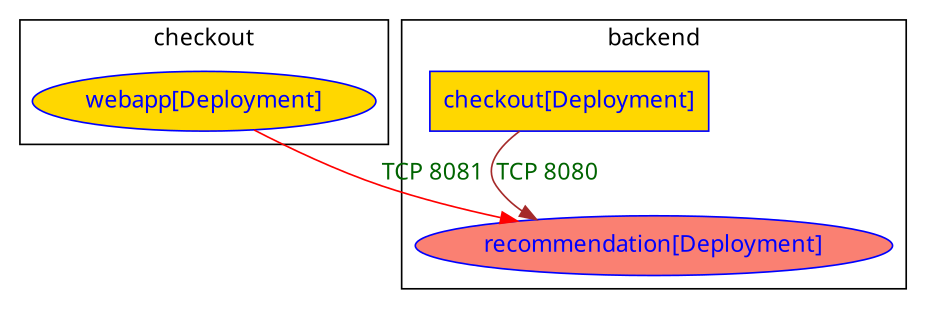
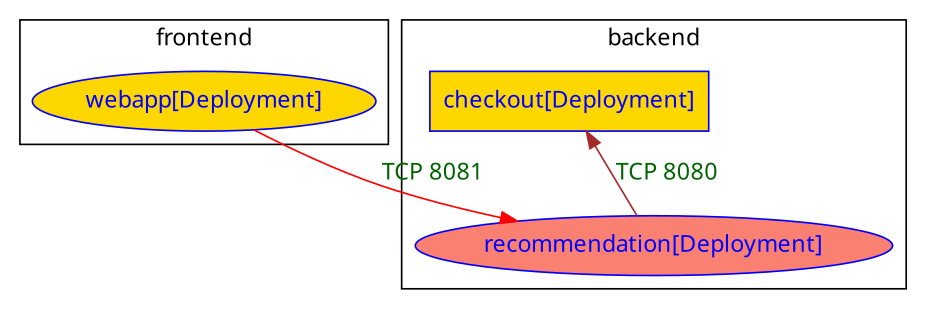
(204, 39) -> (204, 39)
(491, 172) -> (616, 181)
